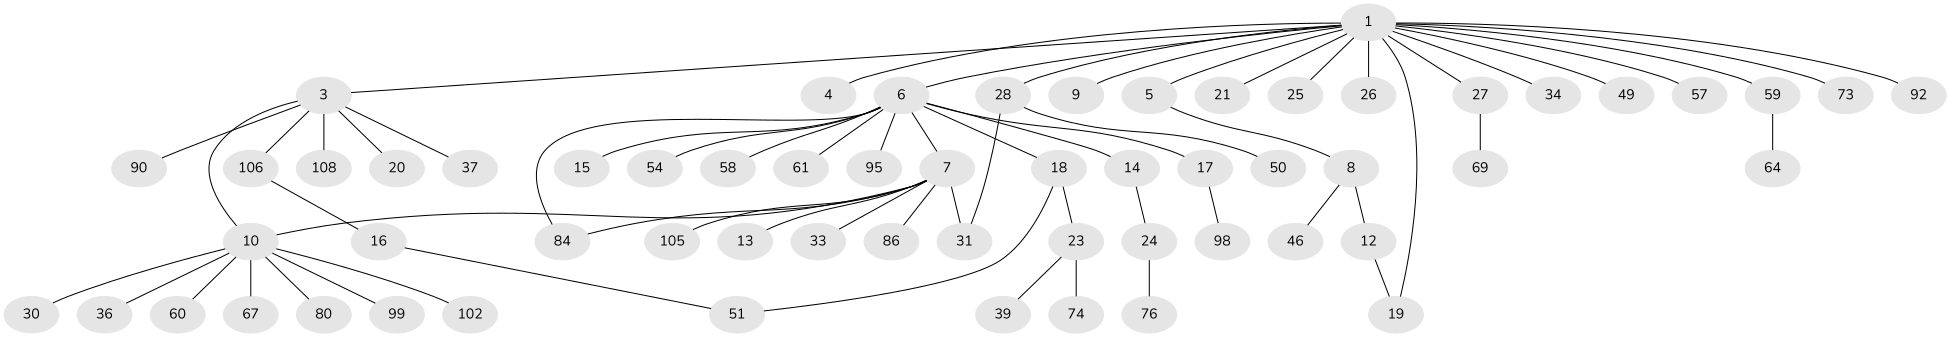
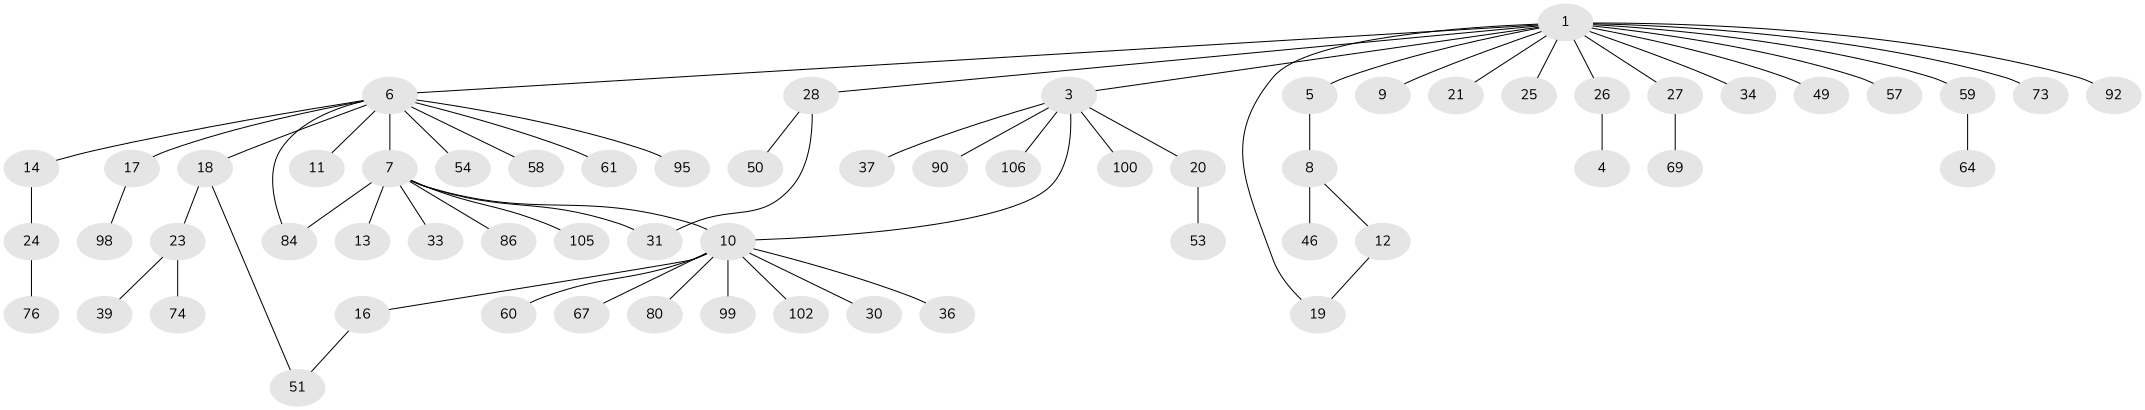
(1105, 35) -> (1602, 132)
(324, 169) -> (1125, 169)
(582, 169) -> (317, 169)
(315, 205) -> (549, 284)
none -> (1198, 242)
